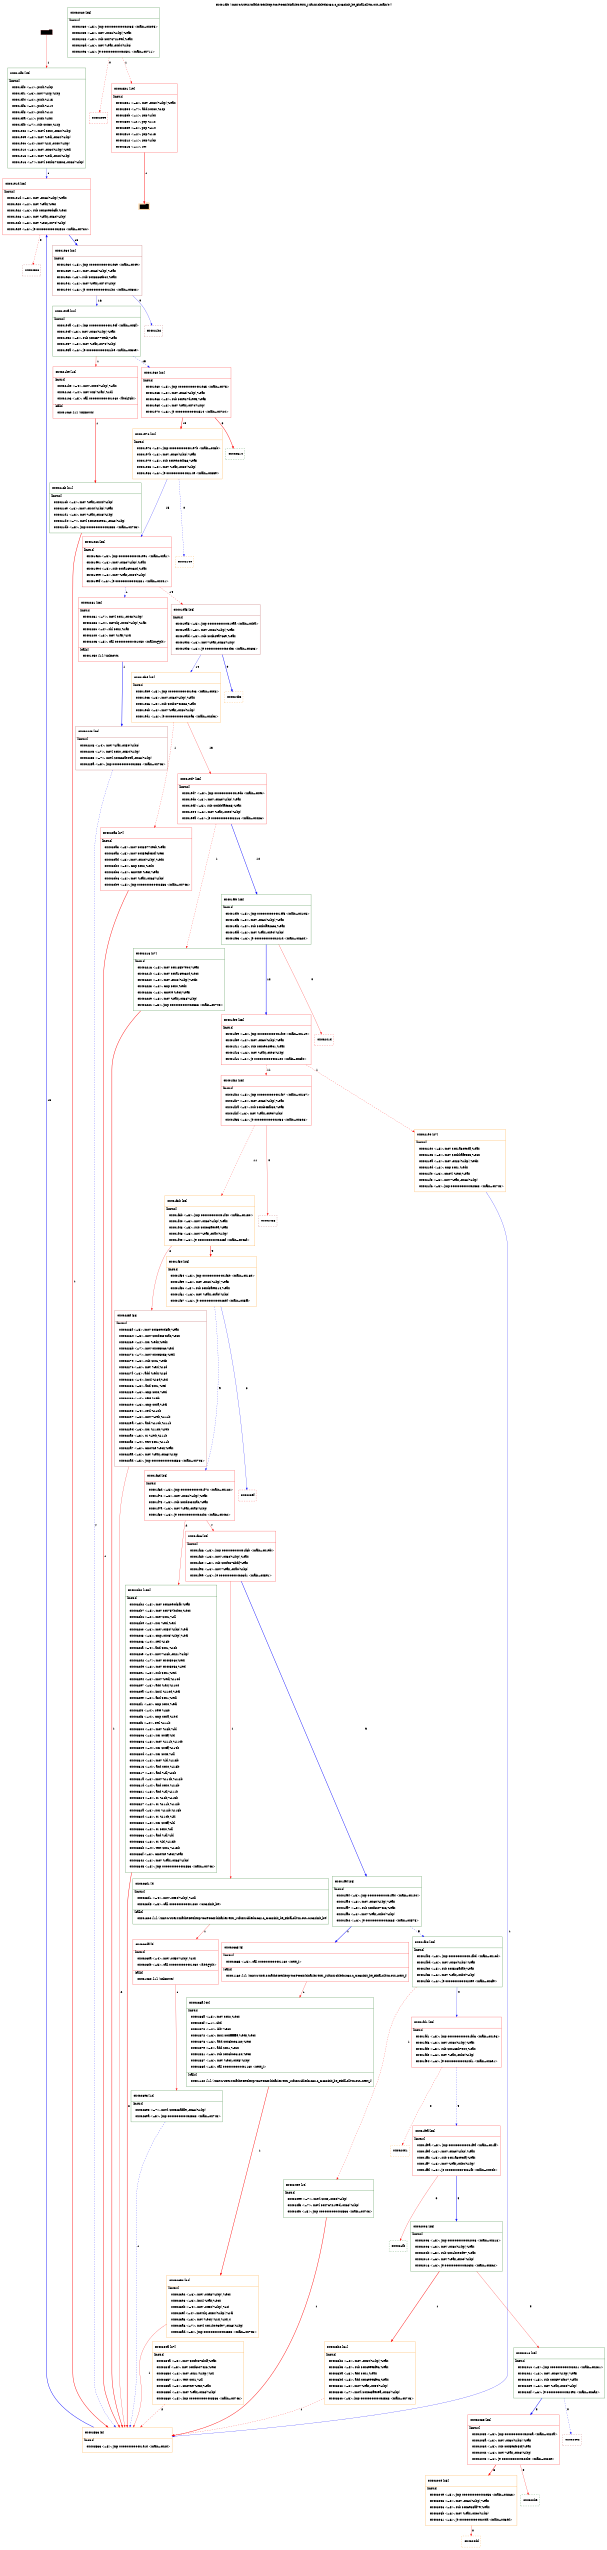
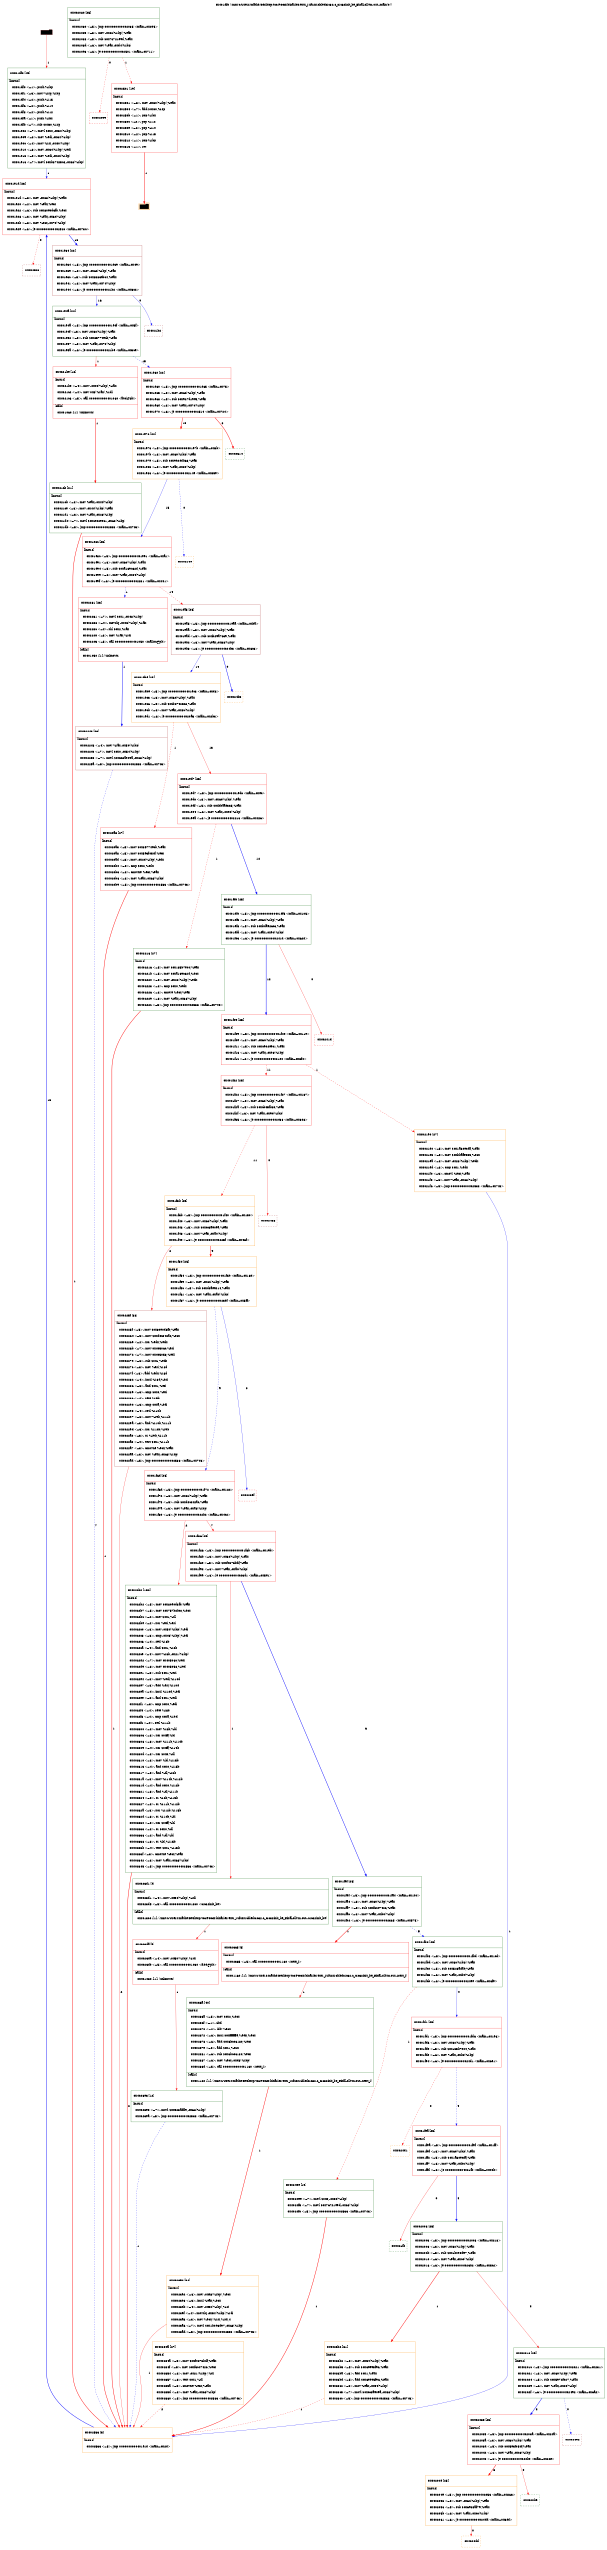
(344, 1934) -> (344, 1934)
